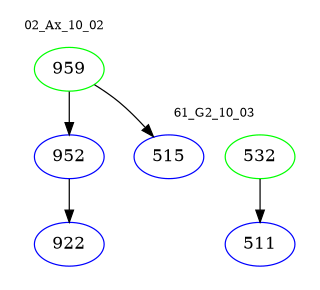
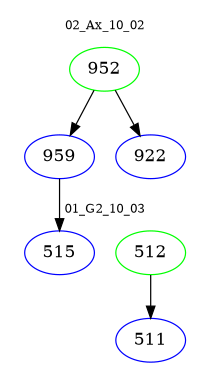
(69, 69) -> (60, 157)
(69, 107) -> (85, 107)
(214, 114) -> (105, 210)
(69, 157) -> (105, 69)
(260, 157) -> (151, 253)
